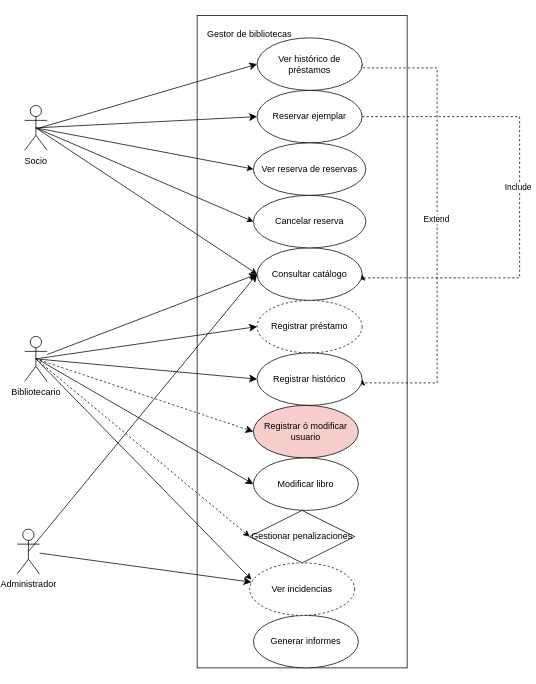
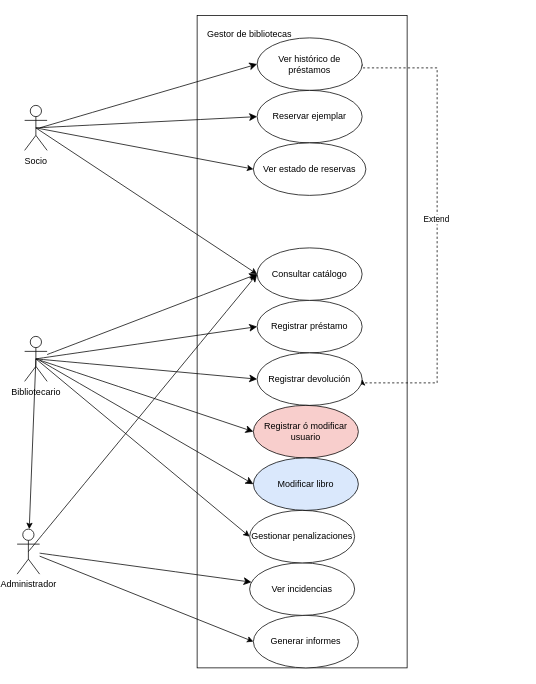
(519, 118) -> none
(309, 169) -> (309, 169)
(147, 176) -> none
(309, 222) -> none
(309, 327) -> (309, 327)
(309, 379) -> (309, 379)
(68, 392) -> (32, 447)
(145, 396) -> (145, 396)
(148, 452) -> (148, 452)
(306, 484) -> (306, 484)
(302, 537) -> (302, 537)
(302, 589) -> (302, 589)
none -> (144, 598)
